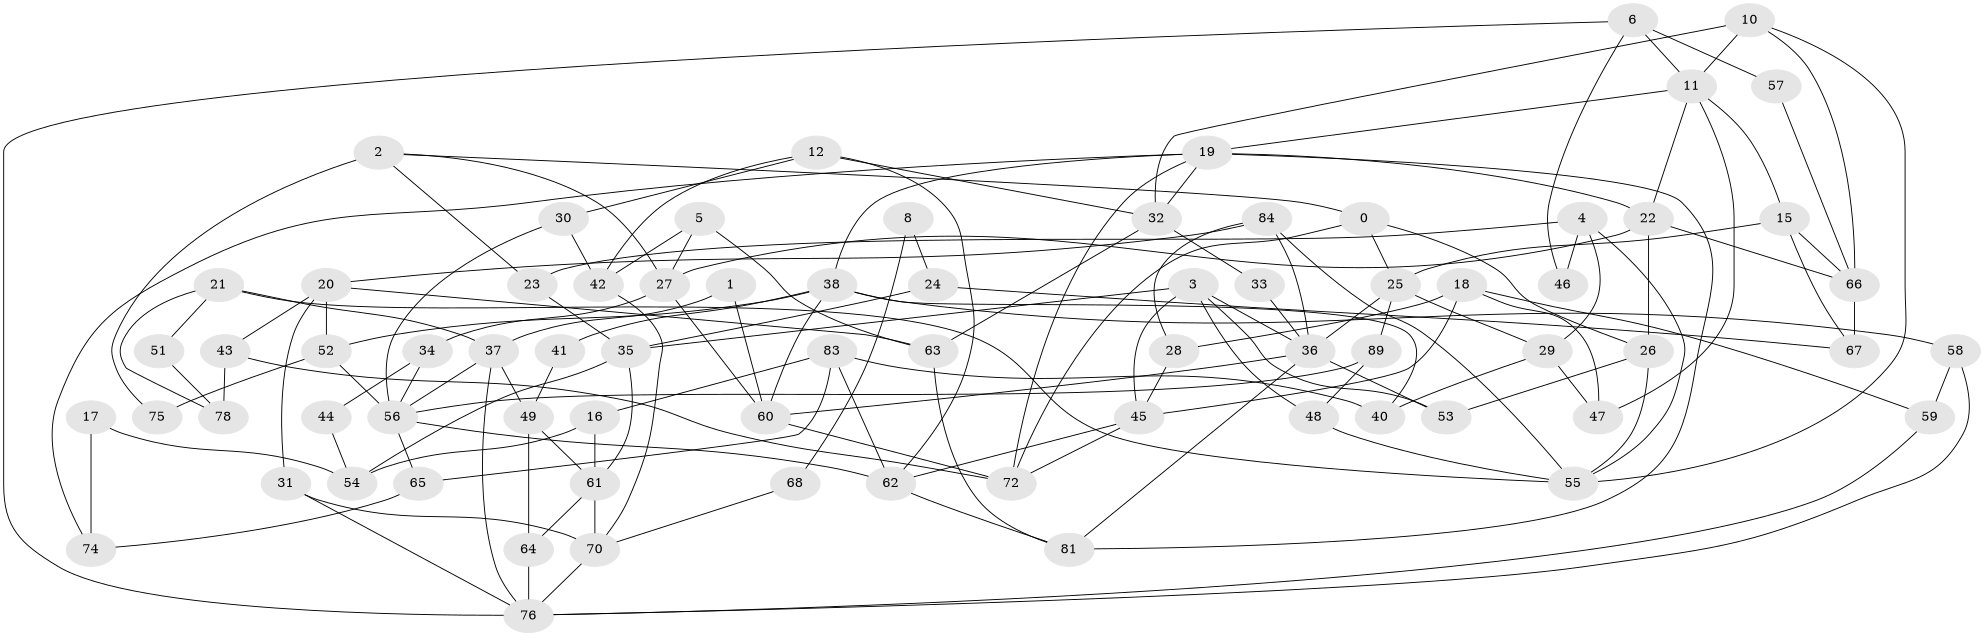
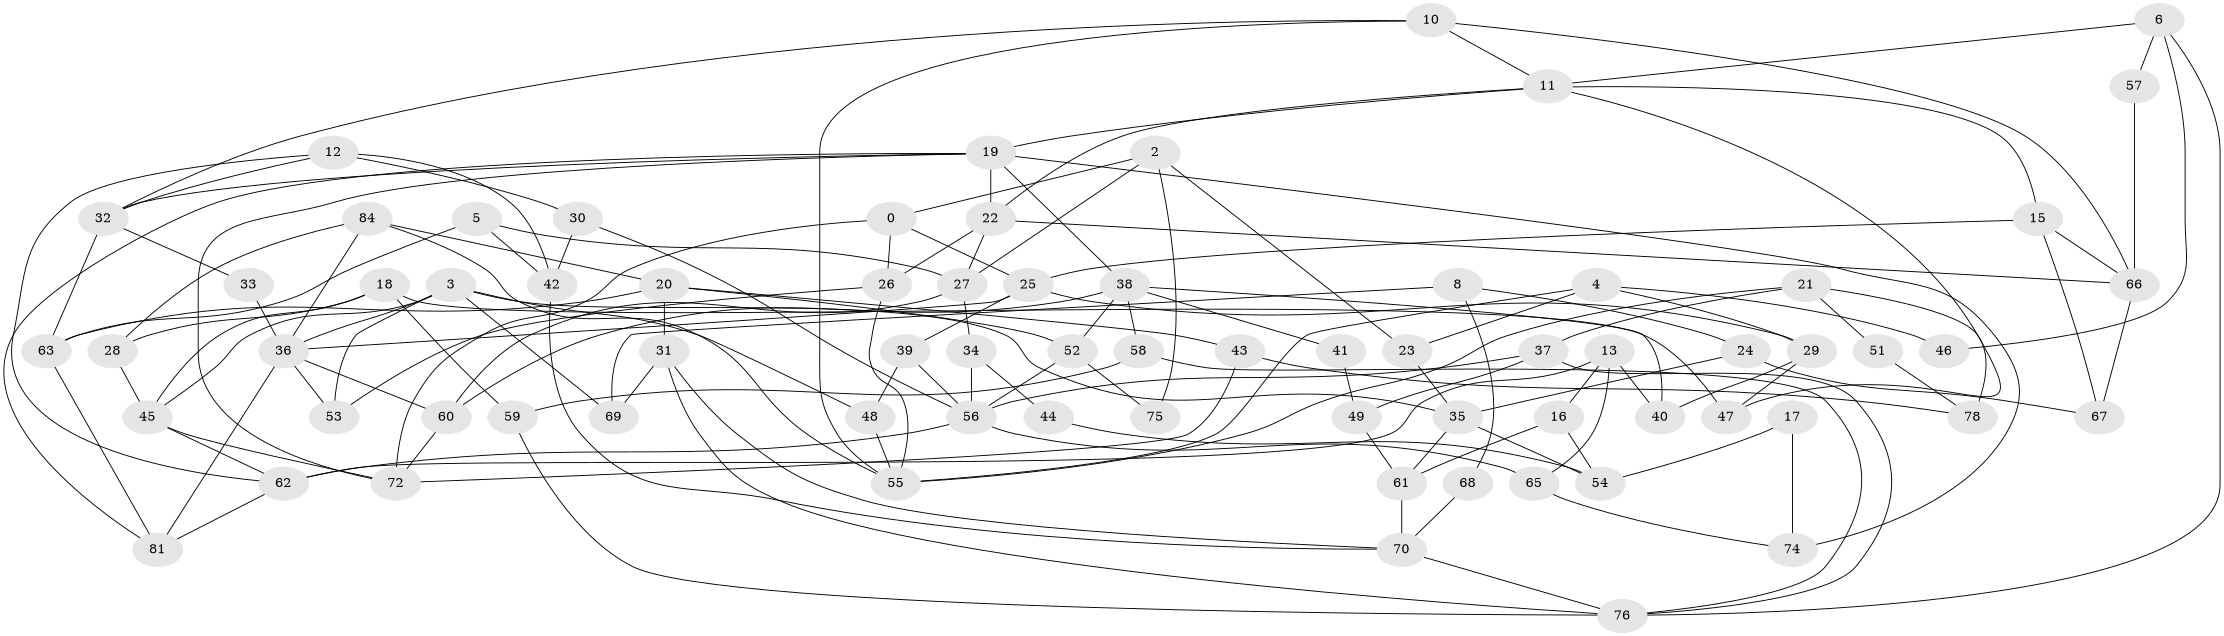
(731, 285) -> none
(832, 351) -> (1610, 351)
(1376, 351) -> (905, 351)
none -> (614, 417)
(529, 550) -> none
